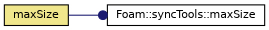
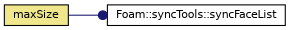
(186, 15) -> (196, 15)
